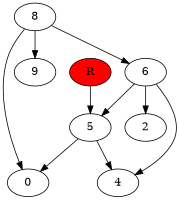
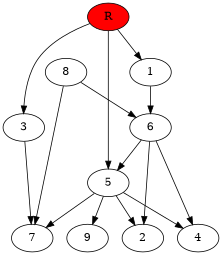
(35, 41) -> (99, 207)
none -> (151, 72)
none -> (24, 127)
(28, 183) -> (32, 238)
none -> (123, 207)
